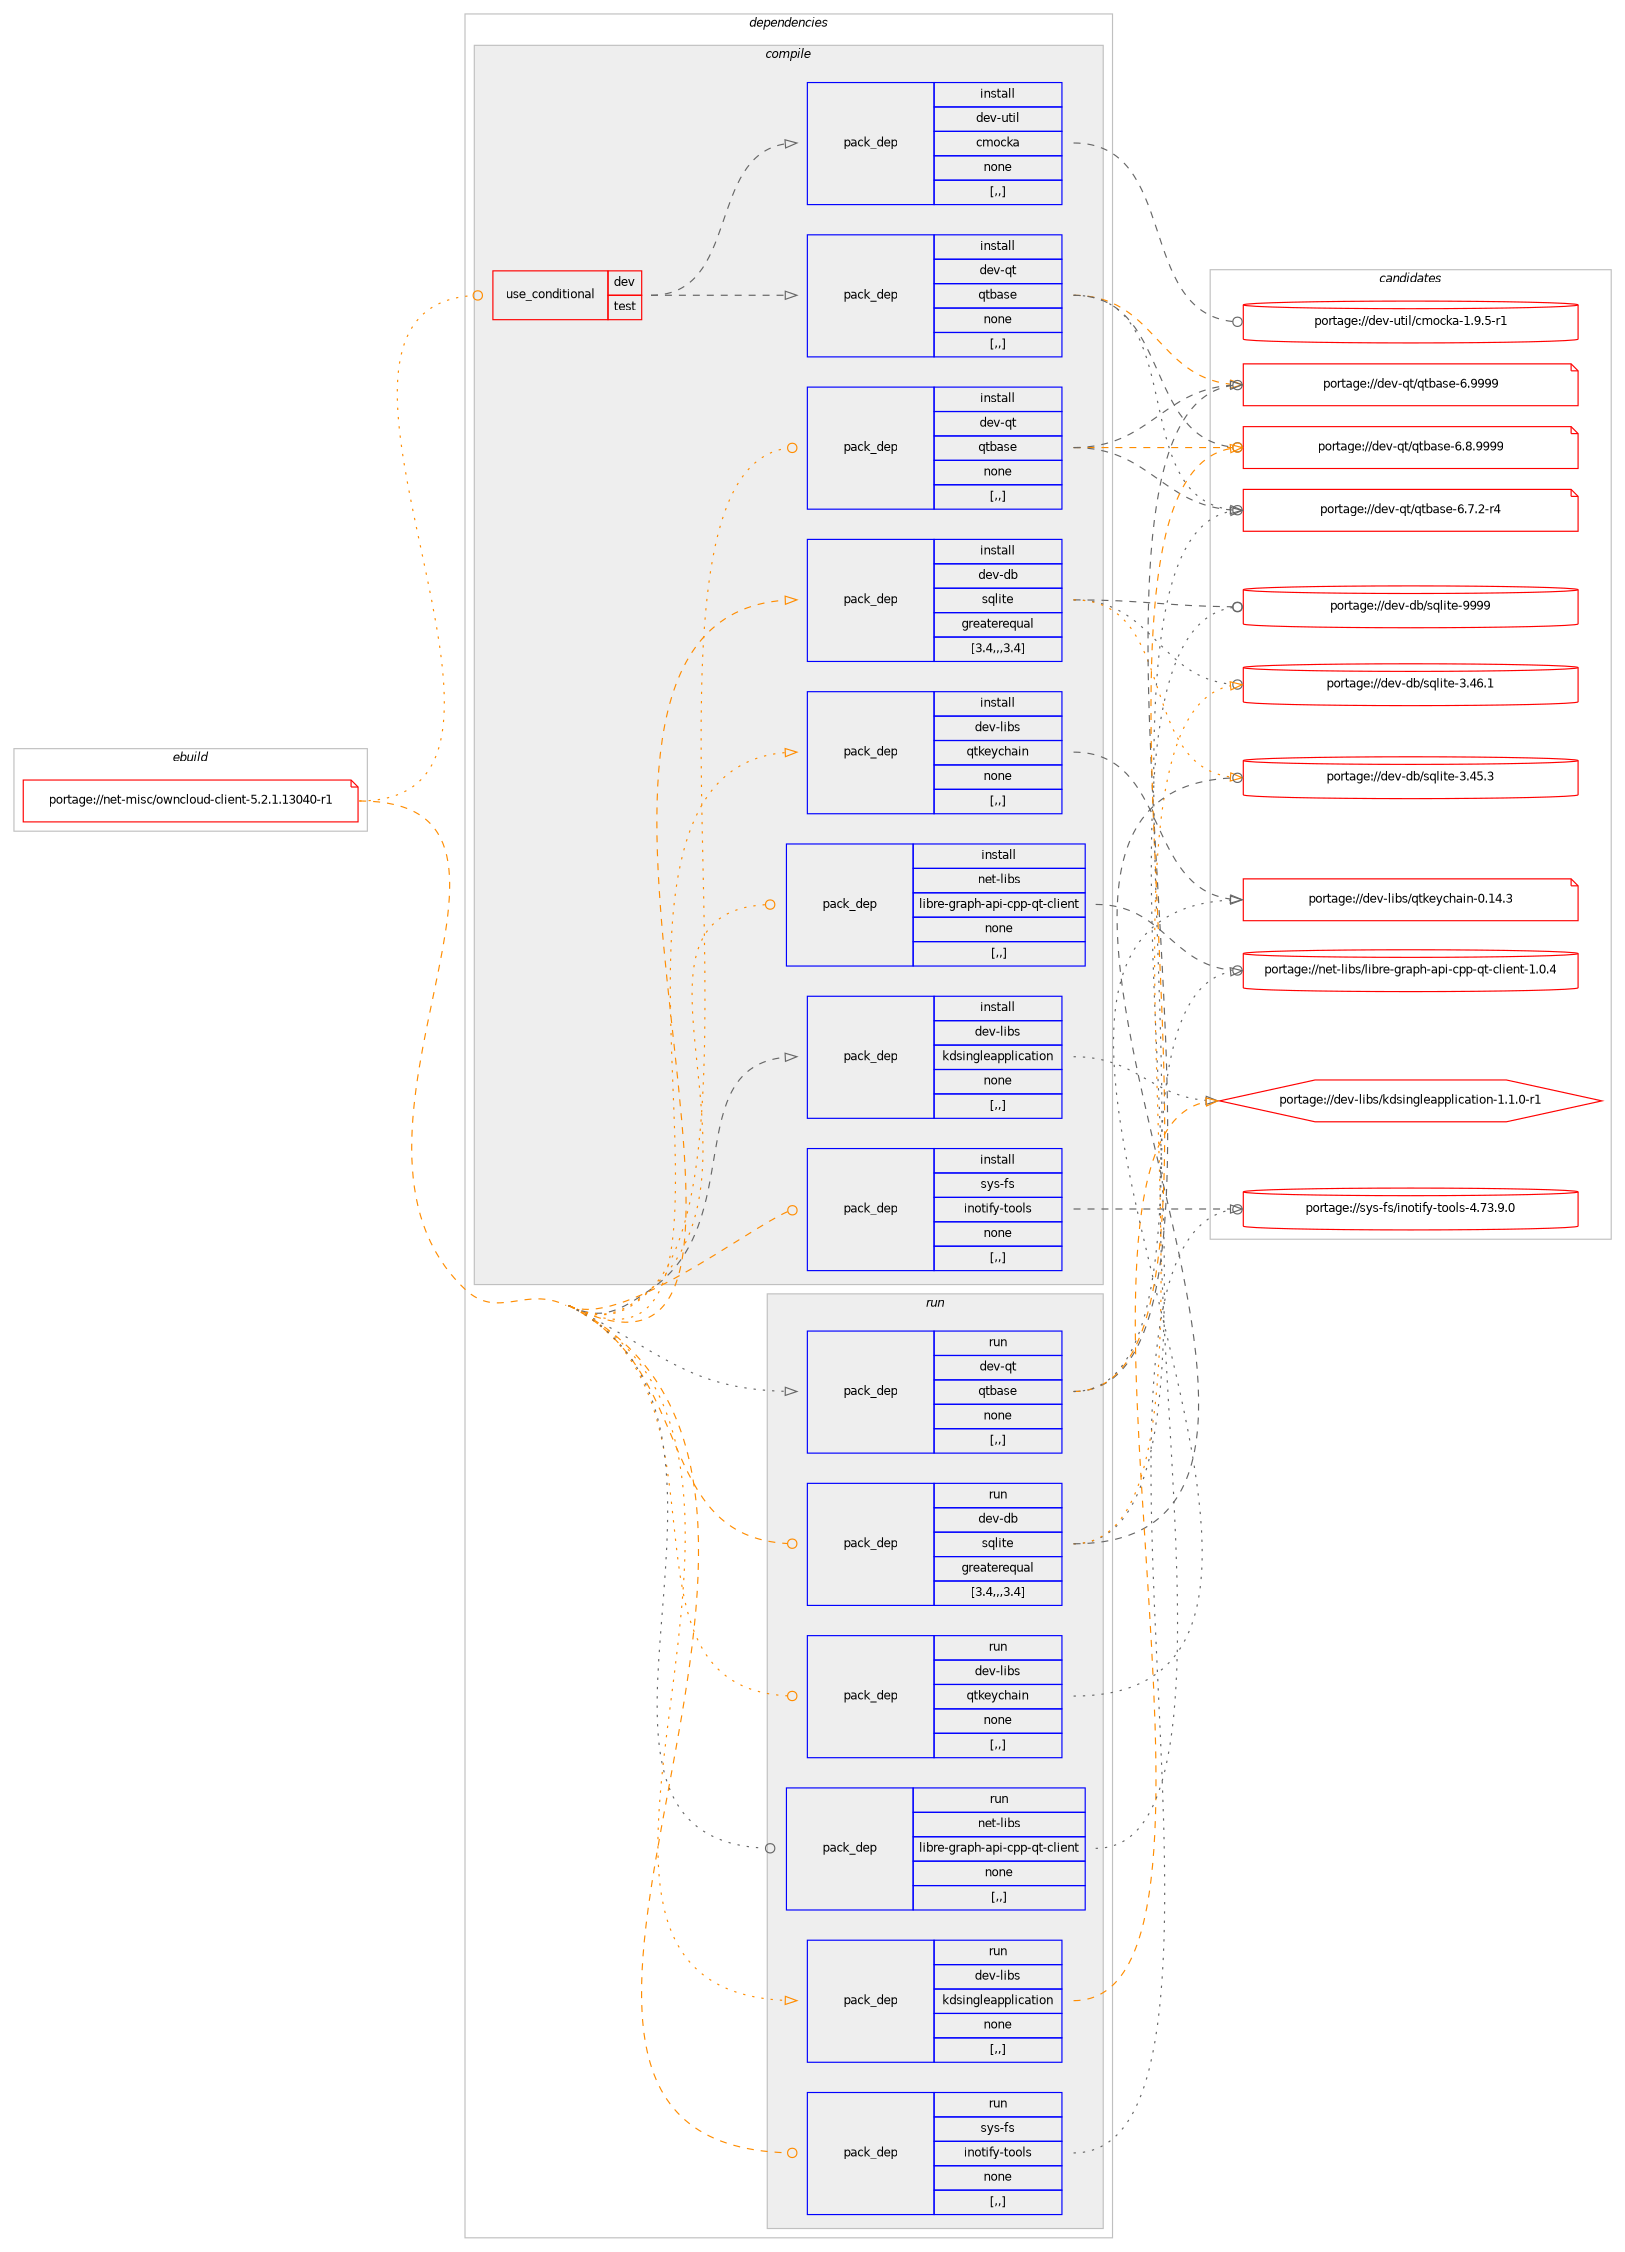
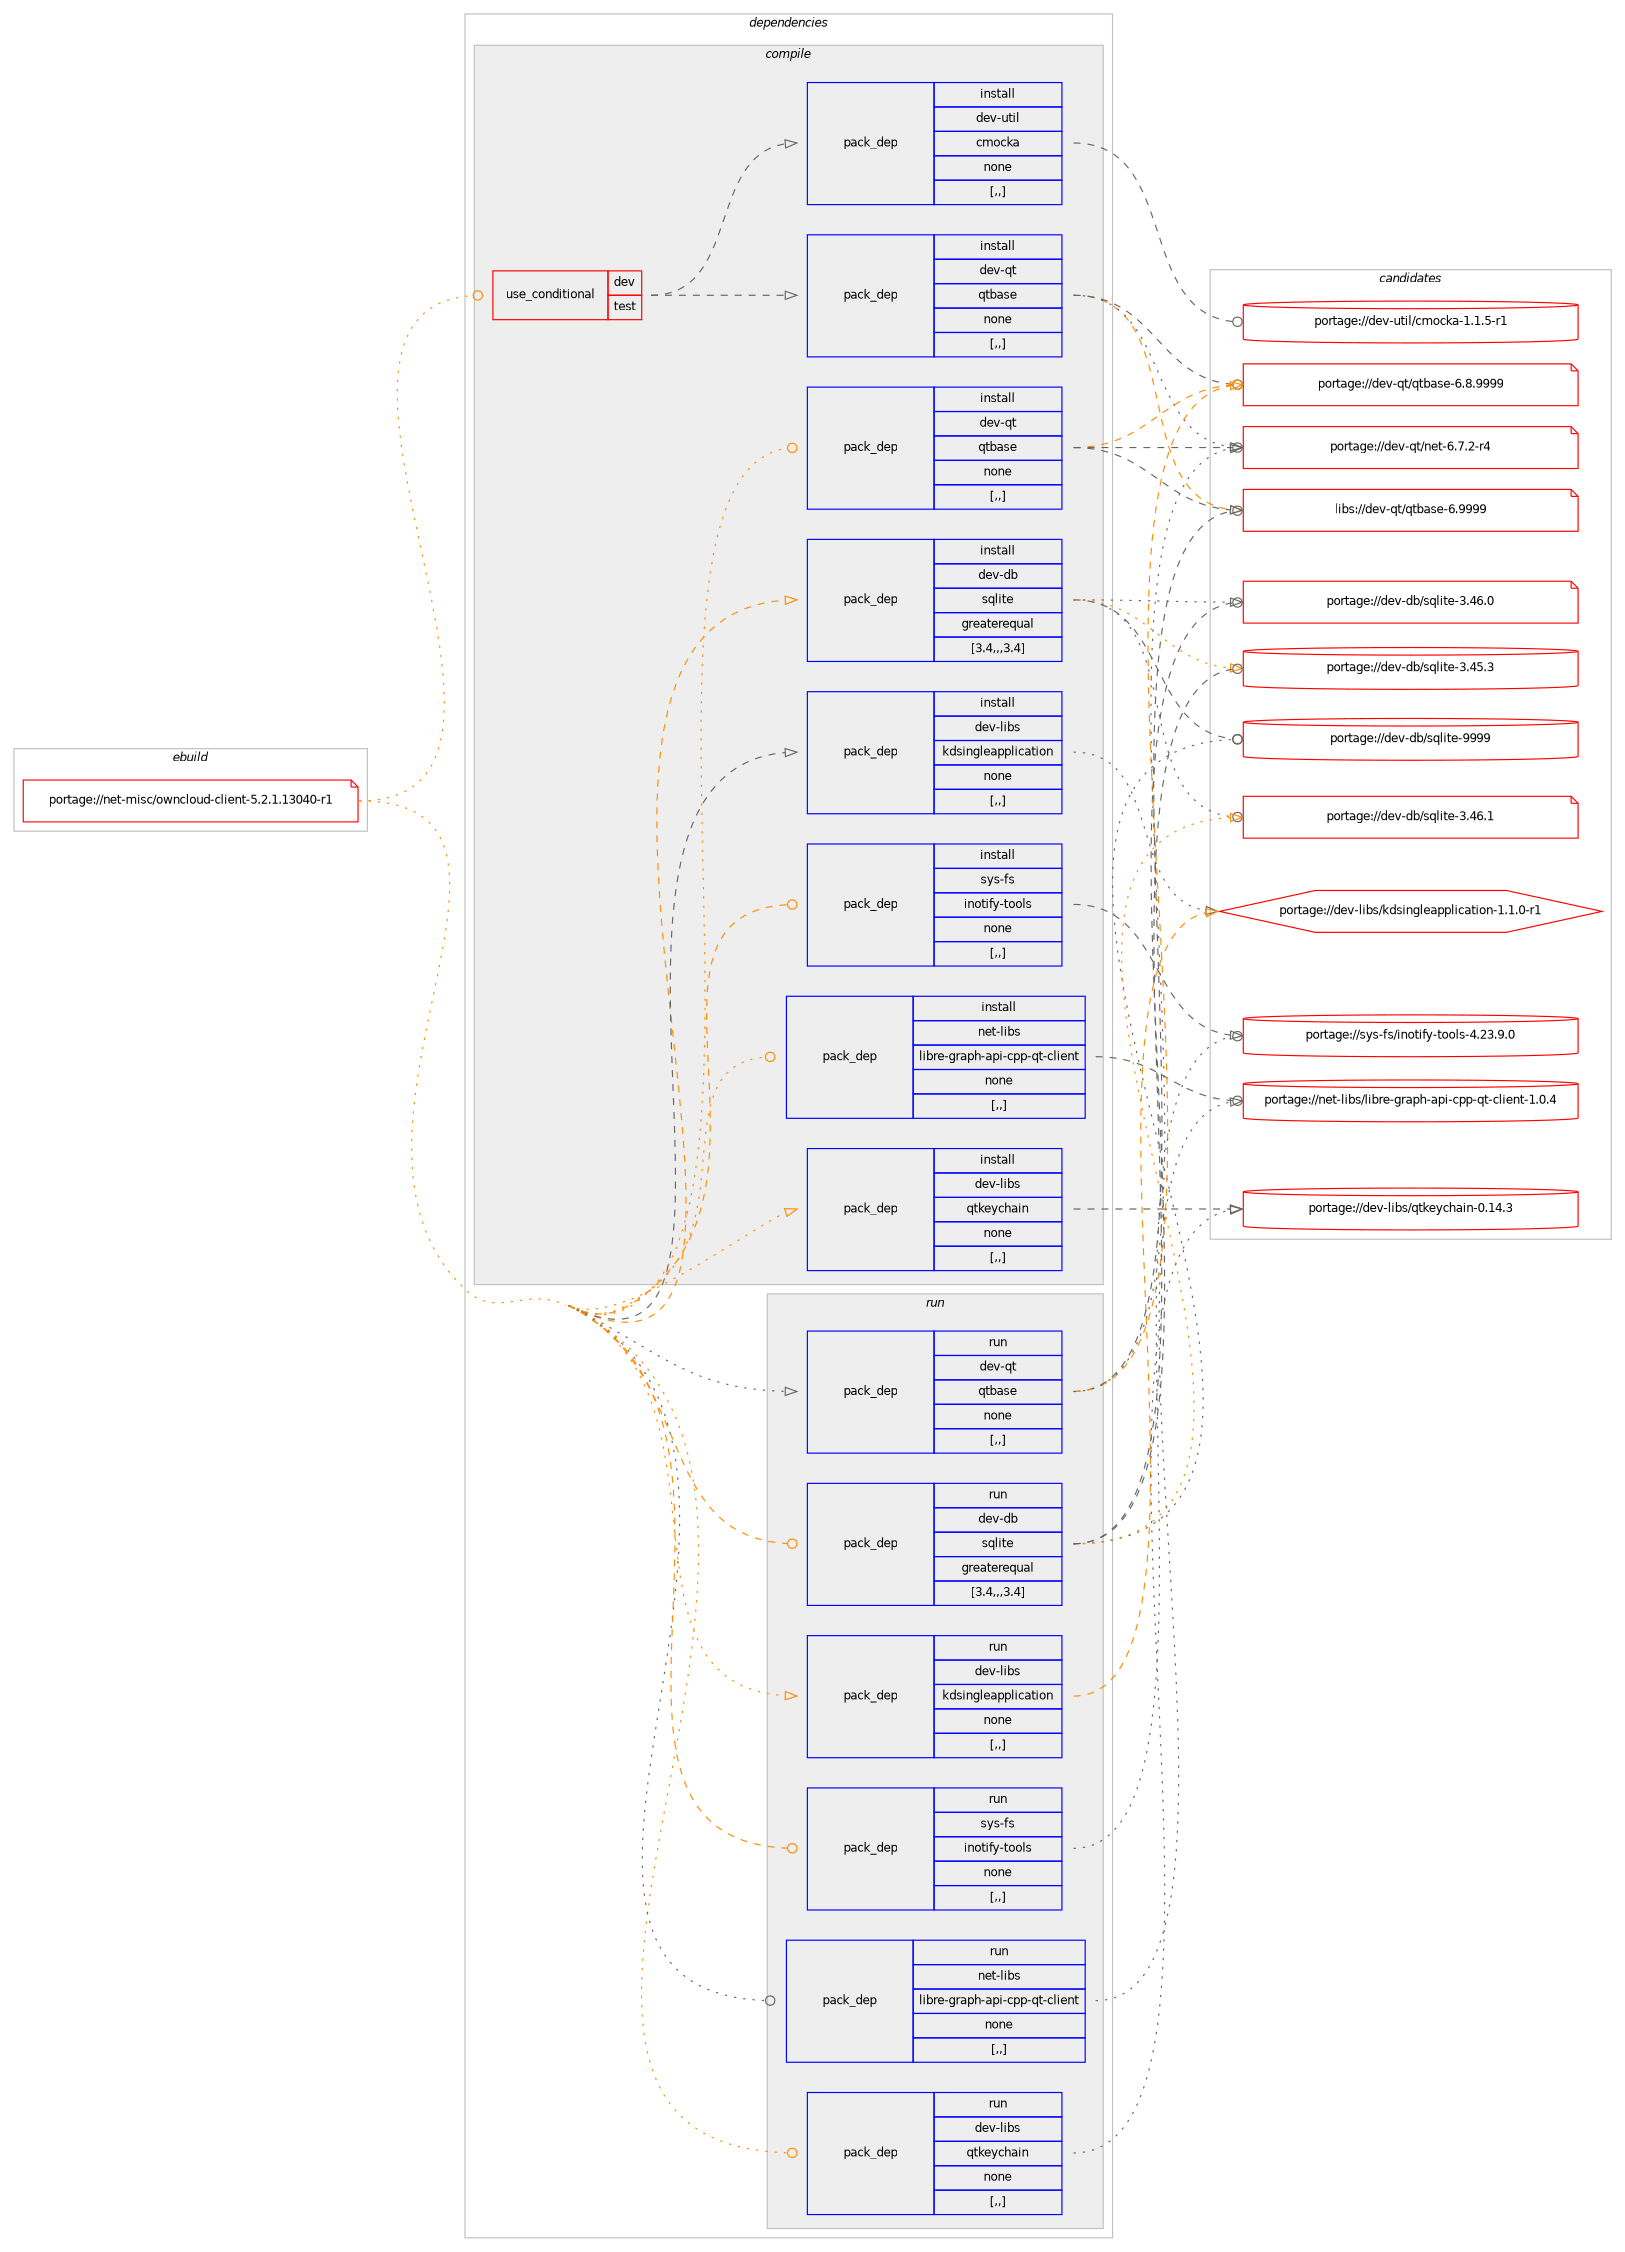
(1411, 322) -> (1411, 322)
(1411, 385) -> (1411, 510)
(1411, 510) -> (1411, 448)
none -> (1411, 602)
(1411, 685) -> (1411, 817)
(1411, 900) -> (1411, 1209)
(1411, 1209) -> (1411, 1036)
